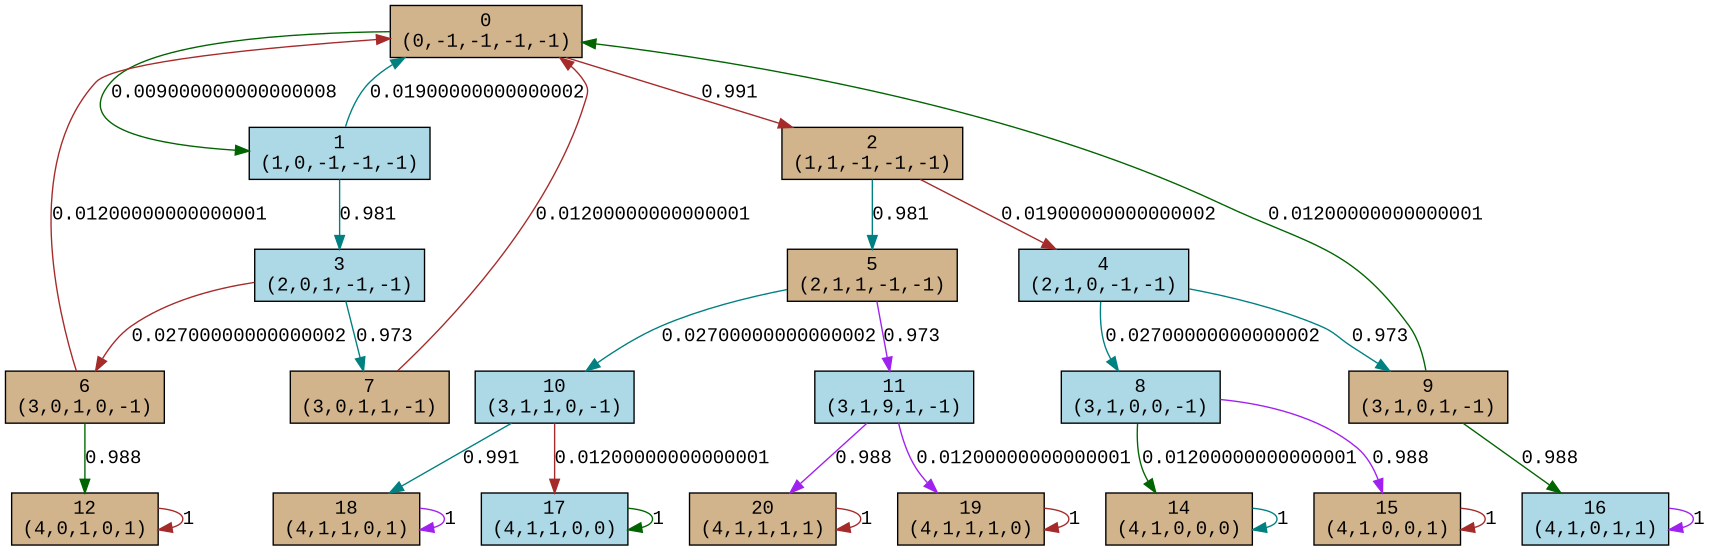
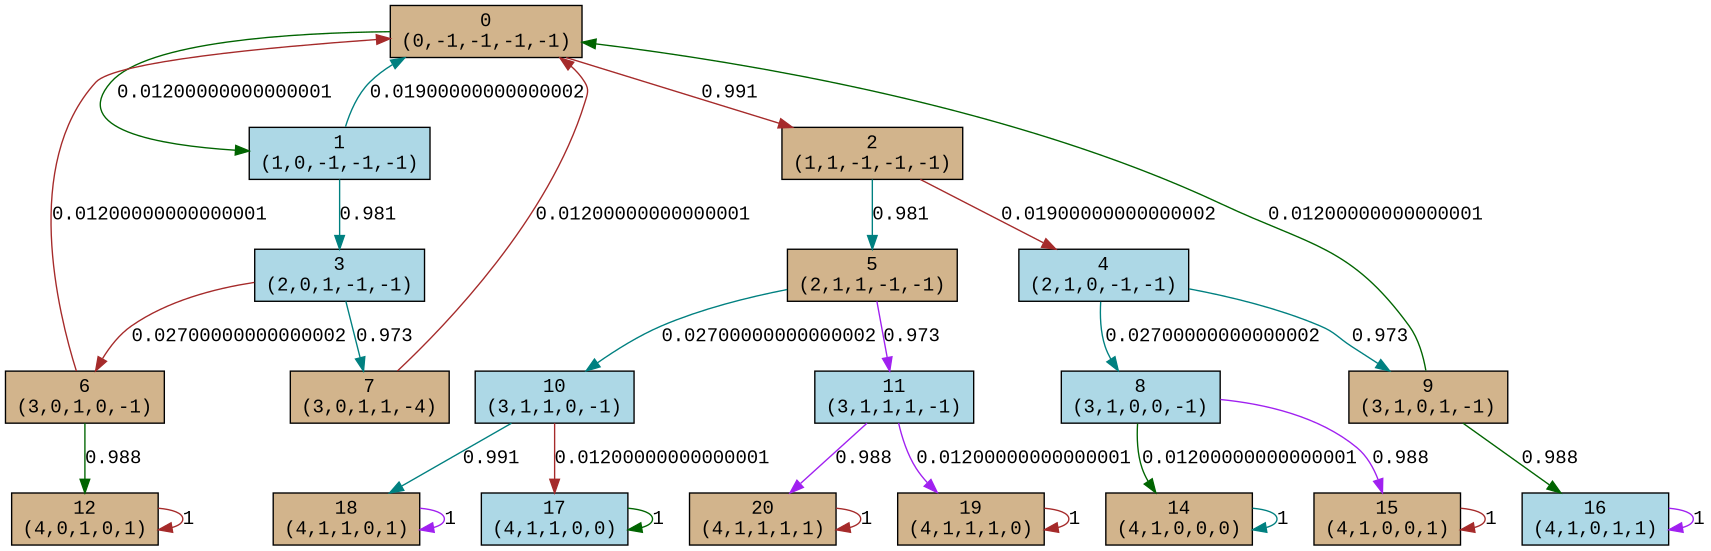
(225, 92) -> (225, 92)
(370, 397) -> (370, 397)
(894, 397) -> (894, 397)
